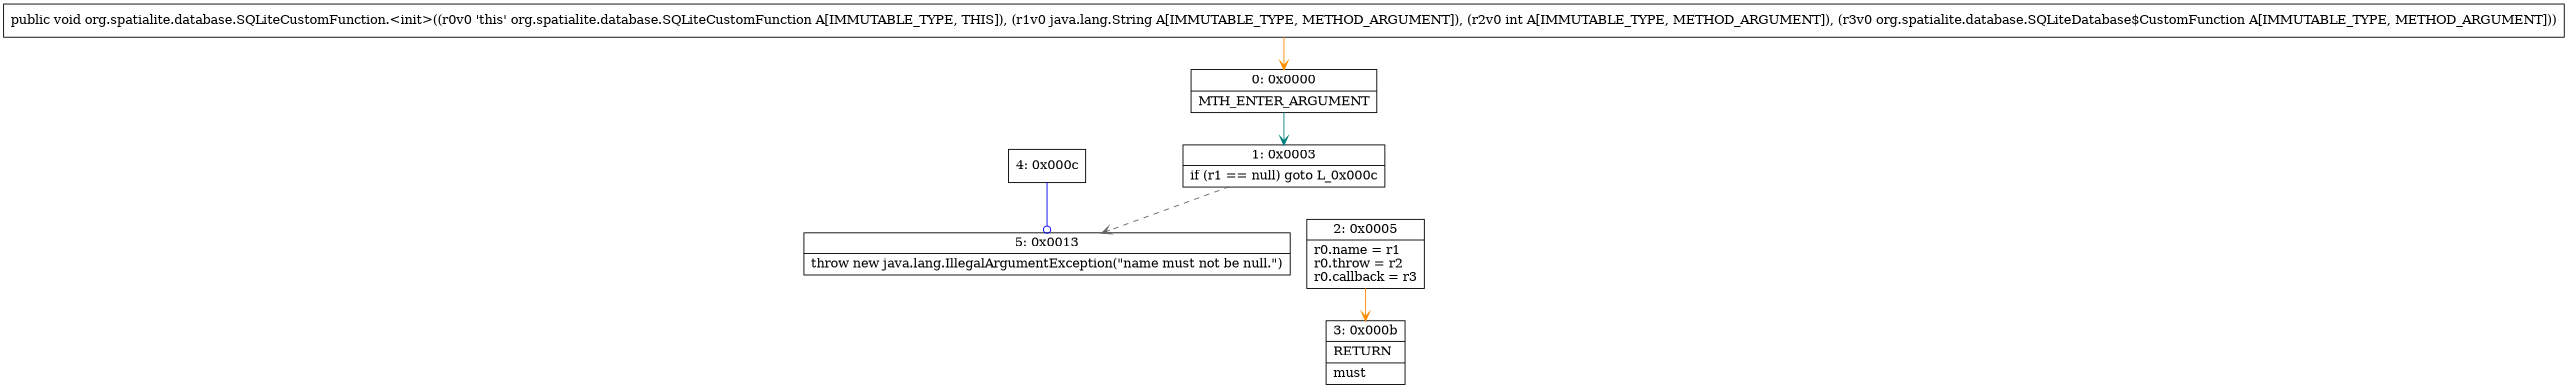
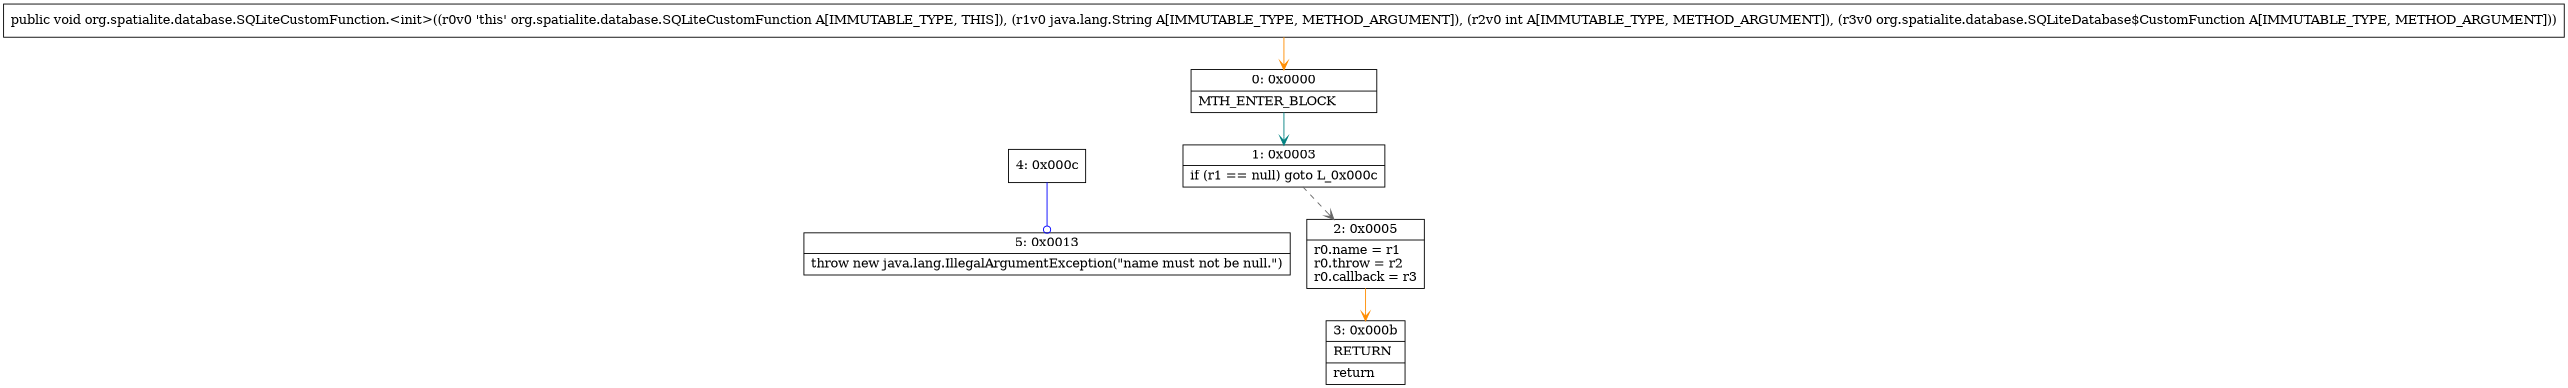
(1284, 101) -> (1267, 101)
(1170, 208) -> (1315, 200)
(1350, 373) -> (1354, 373)
